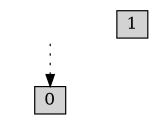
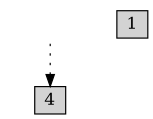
(50, 100) -> (50, 100)
